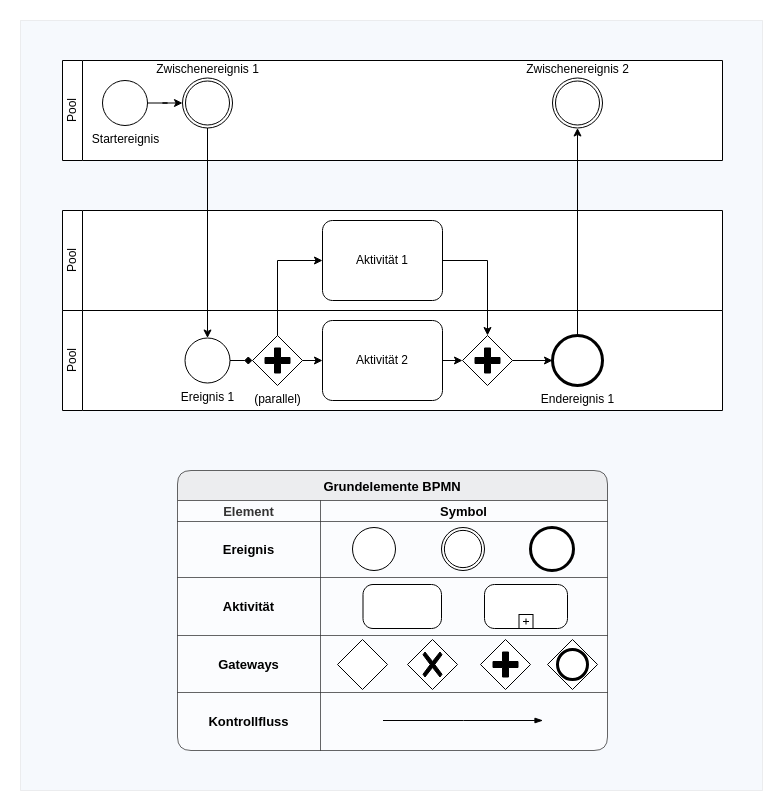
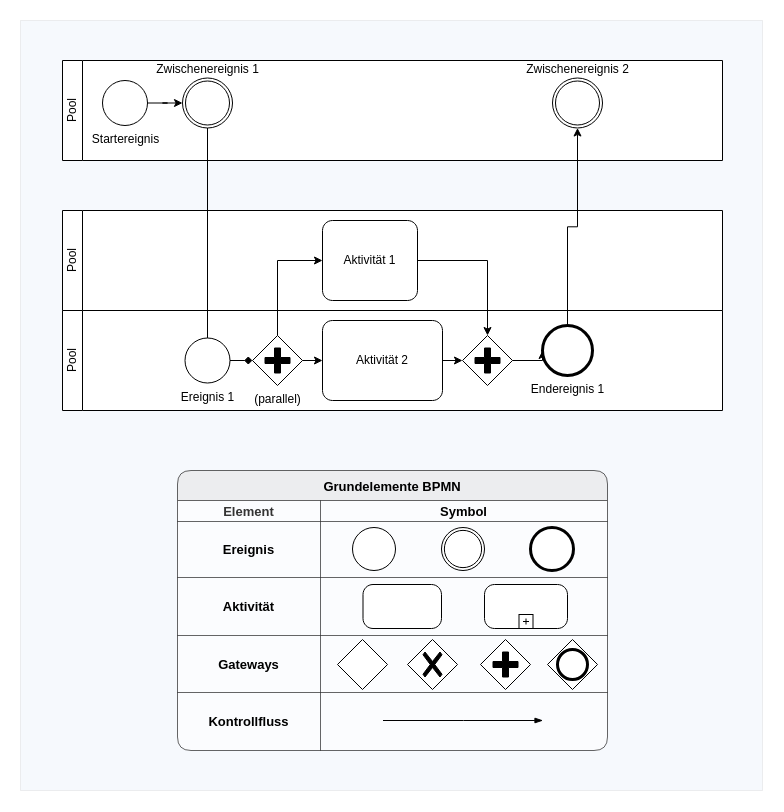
(383, 261) -> (370, 261)
(208, 330) -> (208, 333)
(578, 361) -> (568, 351)
